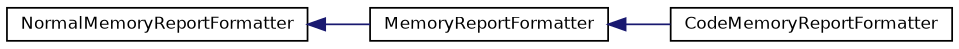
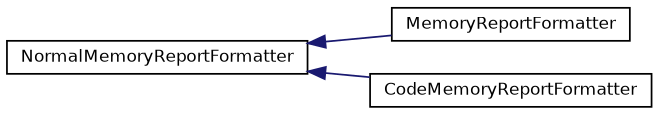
(648, 24) -> (348, 75)
